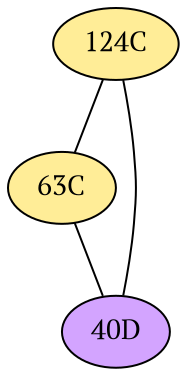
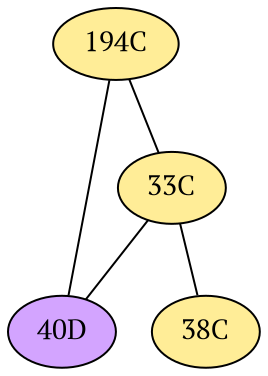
(116, 44) -> (116, 44)
(62, 188) -> (172, 188)
none -> (206, 332)
